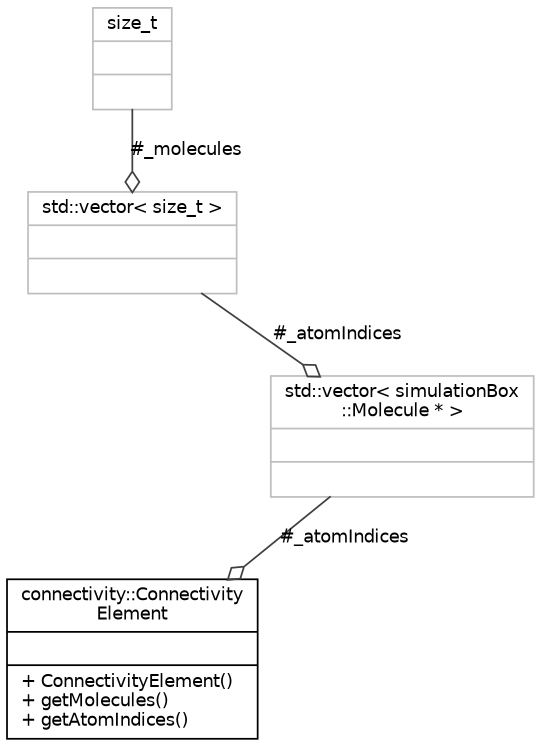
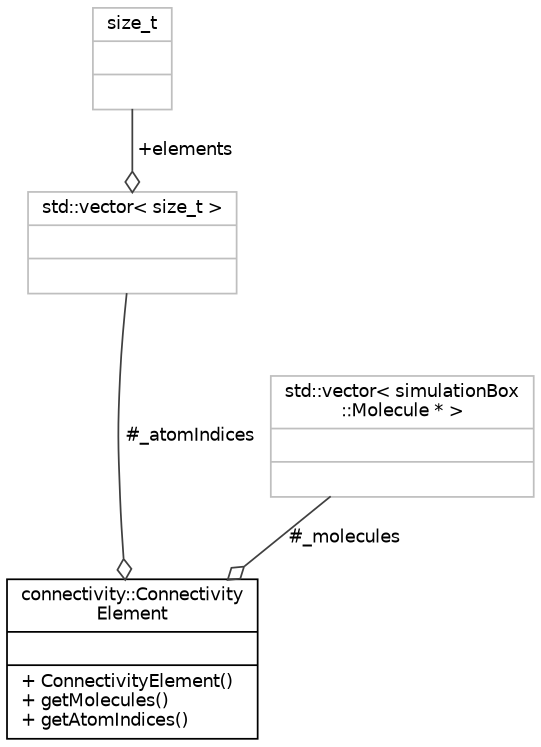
(183, 151) -> (183, 151)
(252, 329) -> (118, 426)
(342, 538) -> (342, 538)
